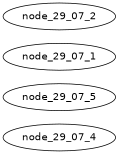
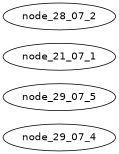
(59, 16) -> (59, 16)
(59, 57) -> (59, 57)
